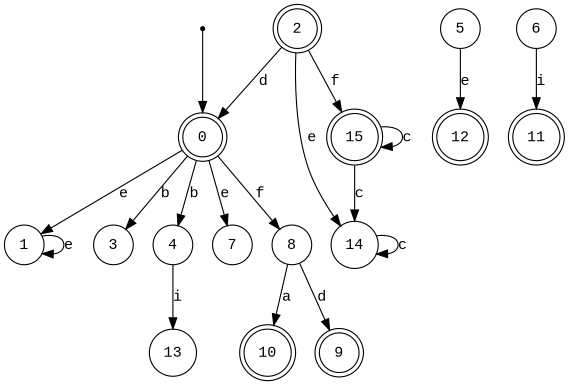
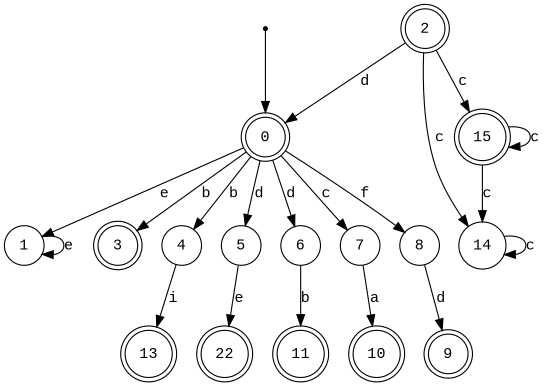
(335, 81) -> (463, 81)
(541, 81) -> (306, 298)
(312, 137) -> (440, 137)
(460, 137) -> (225, 354)
none -> (254, 188)
none -> (282, 188)
(225, 193) -> (327, 193)
(113, 245) -> (118, 245)
(282, 289) -> (367, 290)
(173, 353) -> (149, 354)
